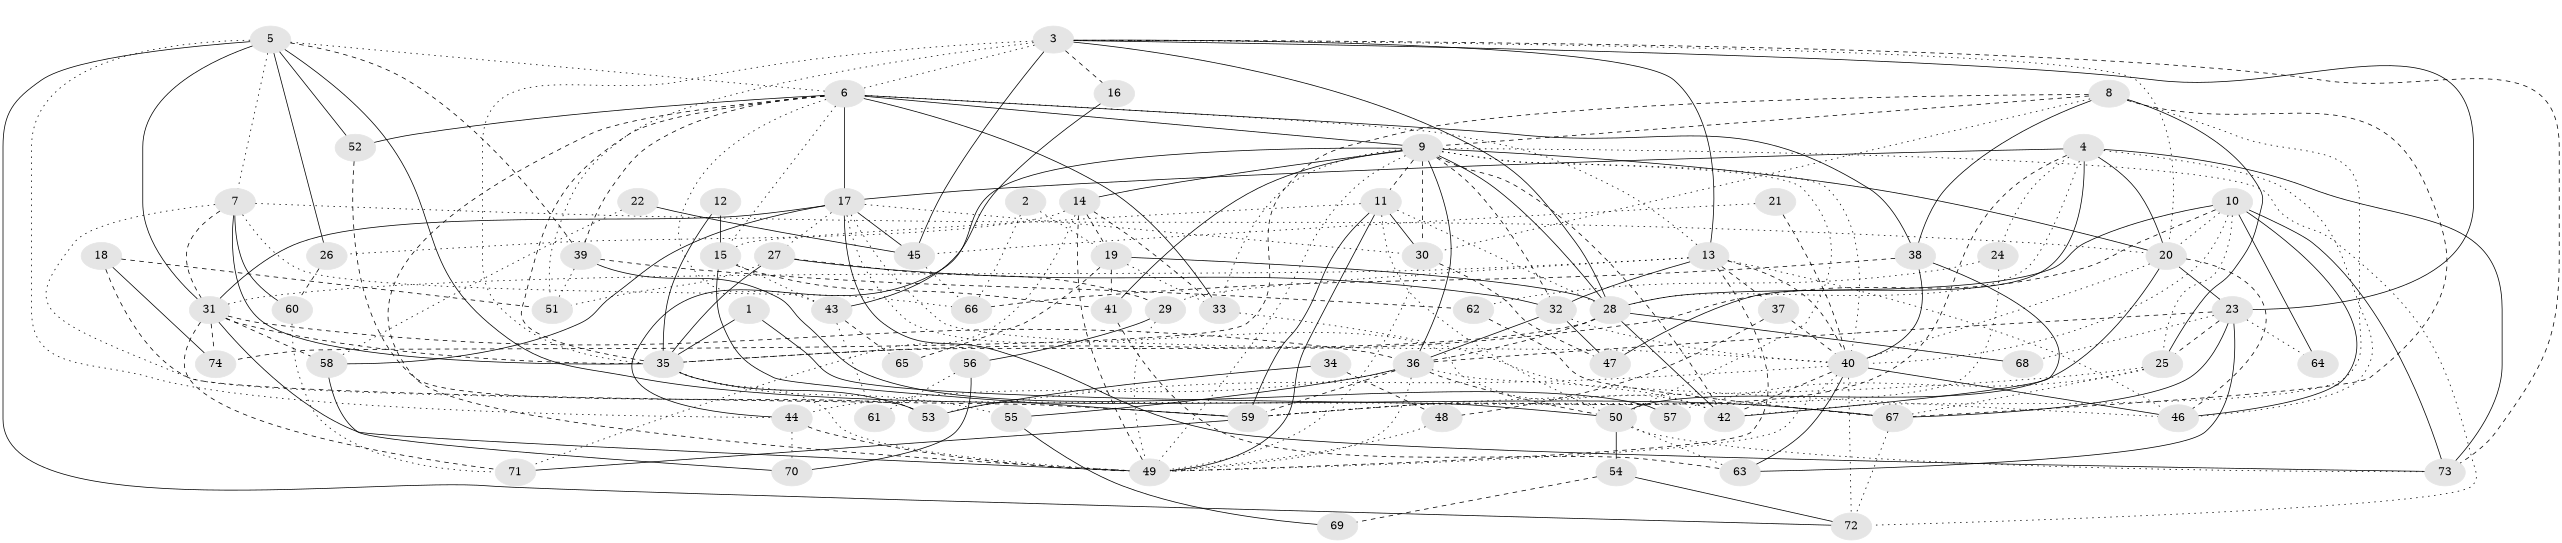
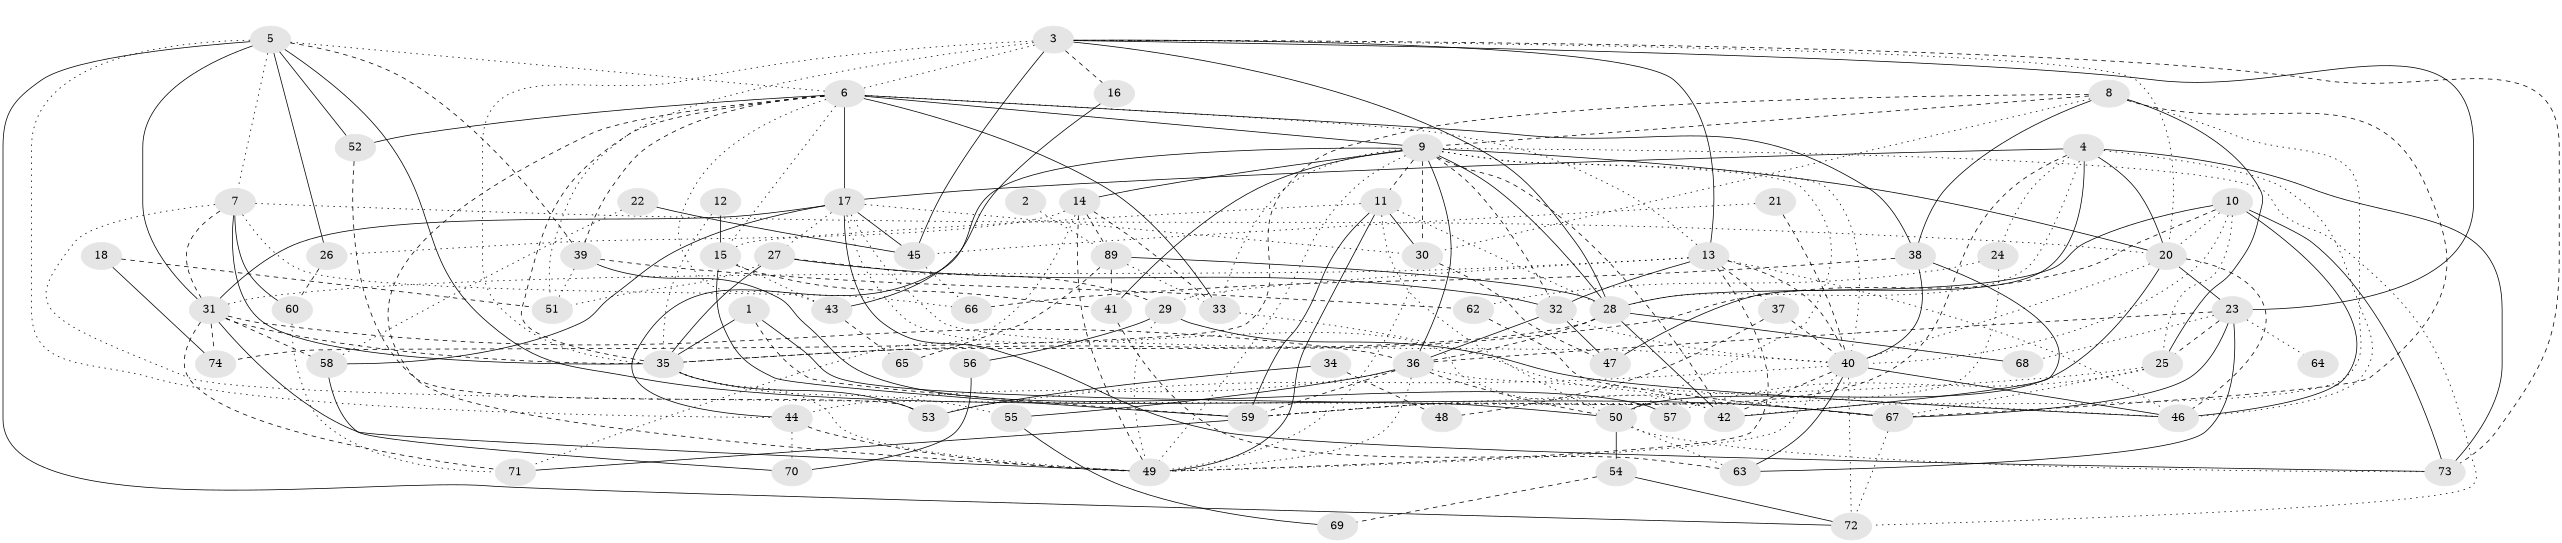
(1111, 256) -> (1111, 256)
(1001, 257) -> none
(682, 261) -> (682, 261)
(2275, 283) -> none
none -> (1569, 375)
(638, 399) -> (980, 397)
(875, 418) -> none
(1299, 455) -> none
